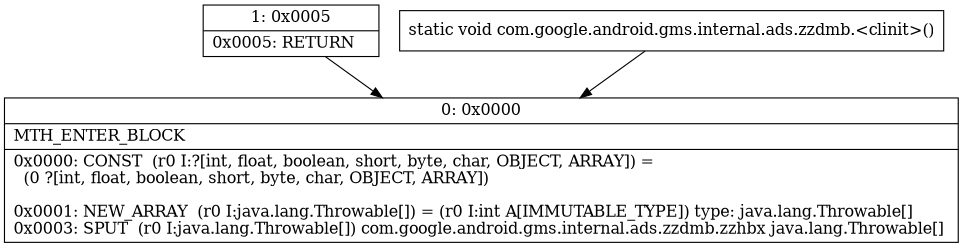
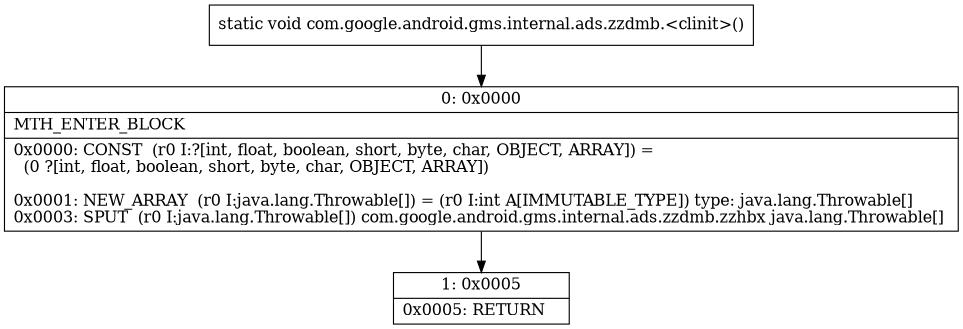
(349, 74) -> (481, 246)
